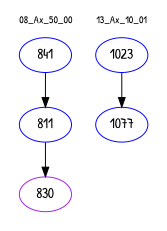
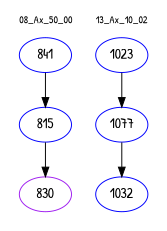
(122, 21) -> (122, 21)
(45, 125) -> (45, 125)
none -> (122, 194)
